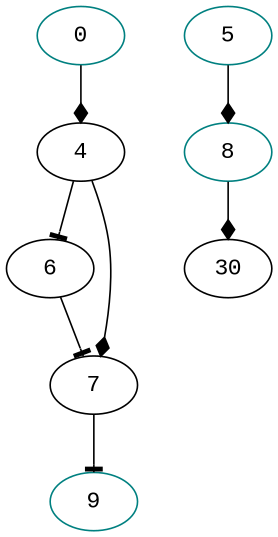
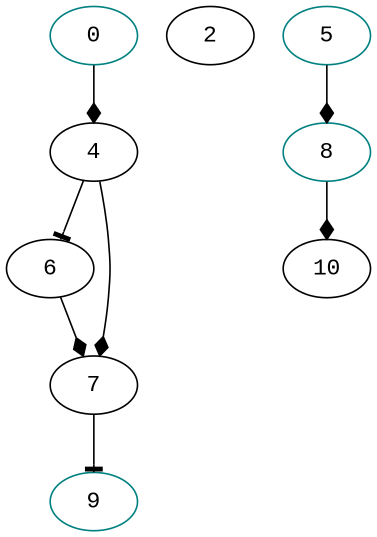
none -> (210, 36)
(228, 269) -> (327, 269)
(70, 323) -> (68, 317)
